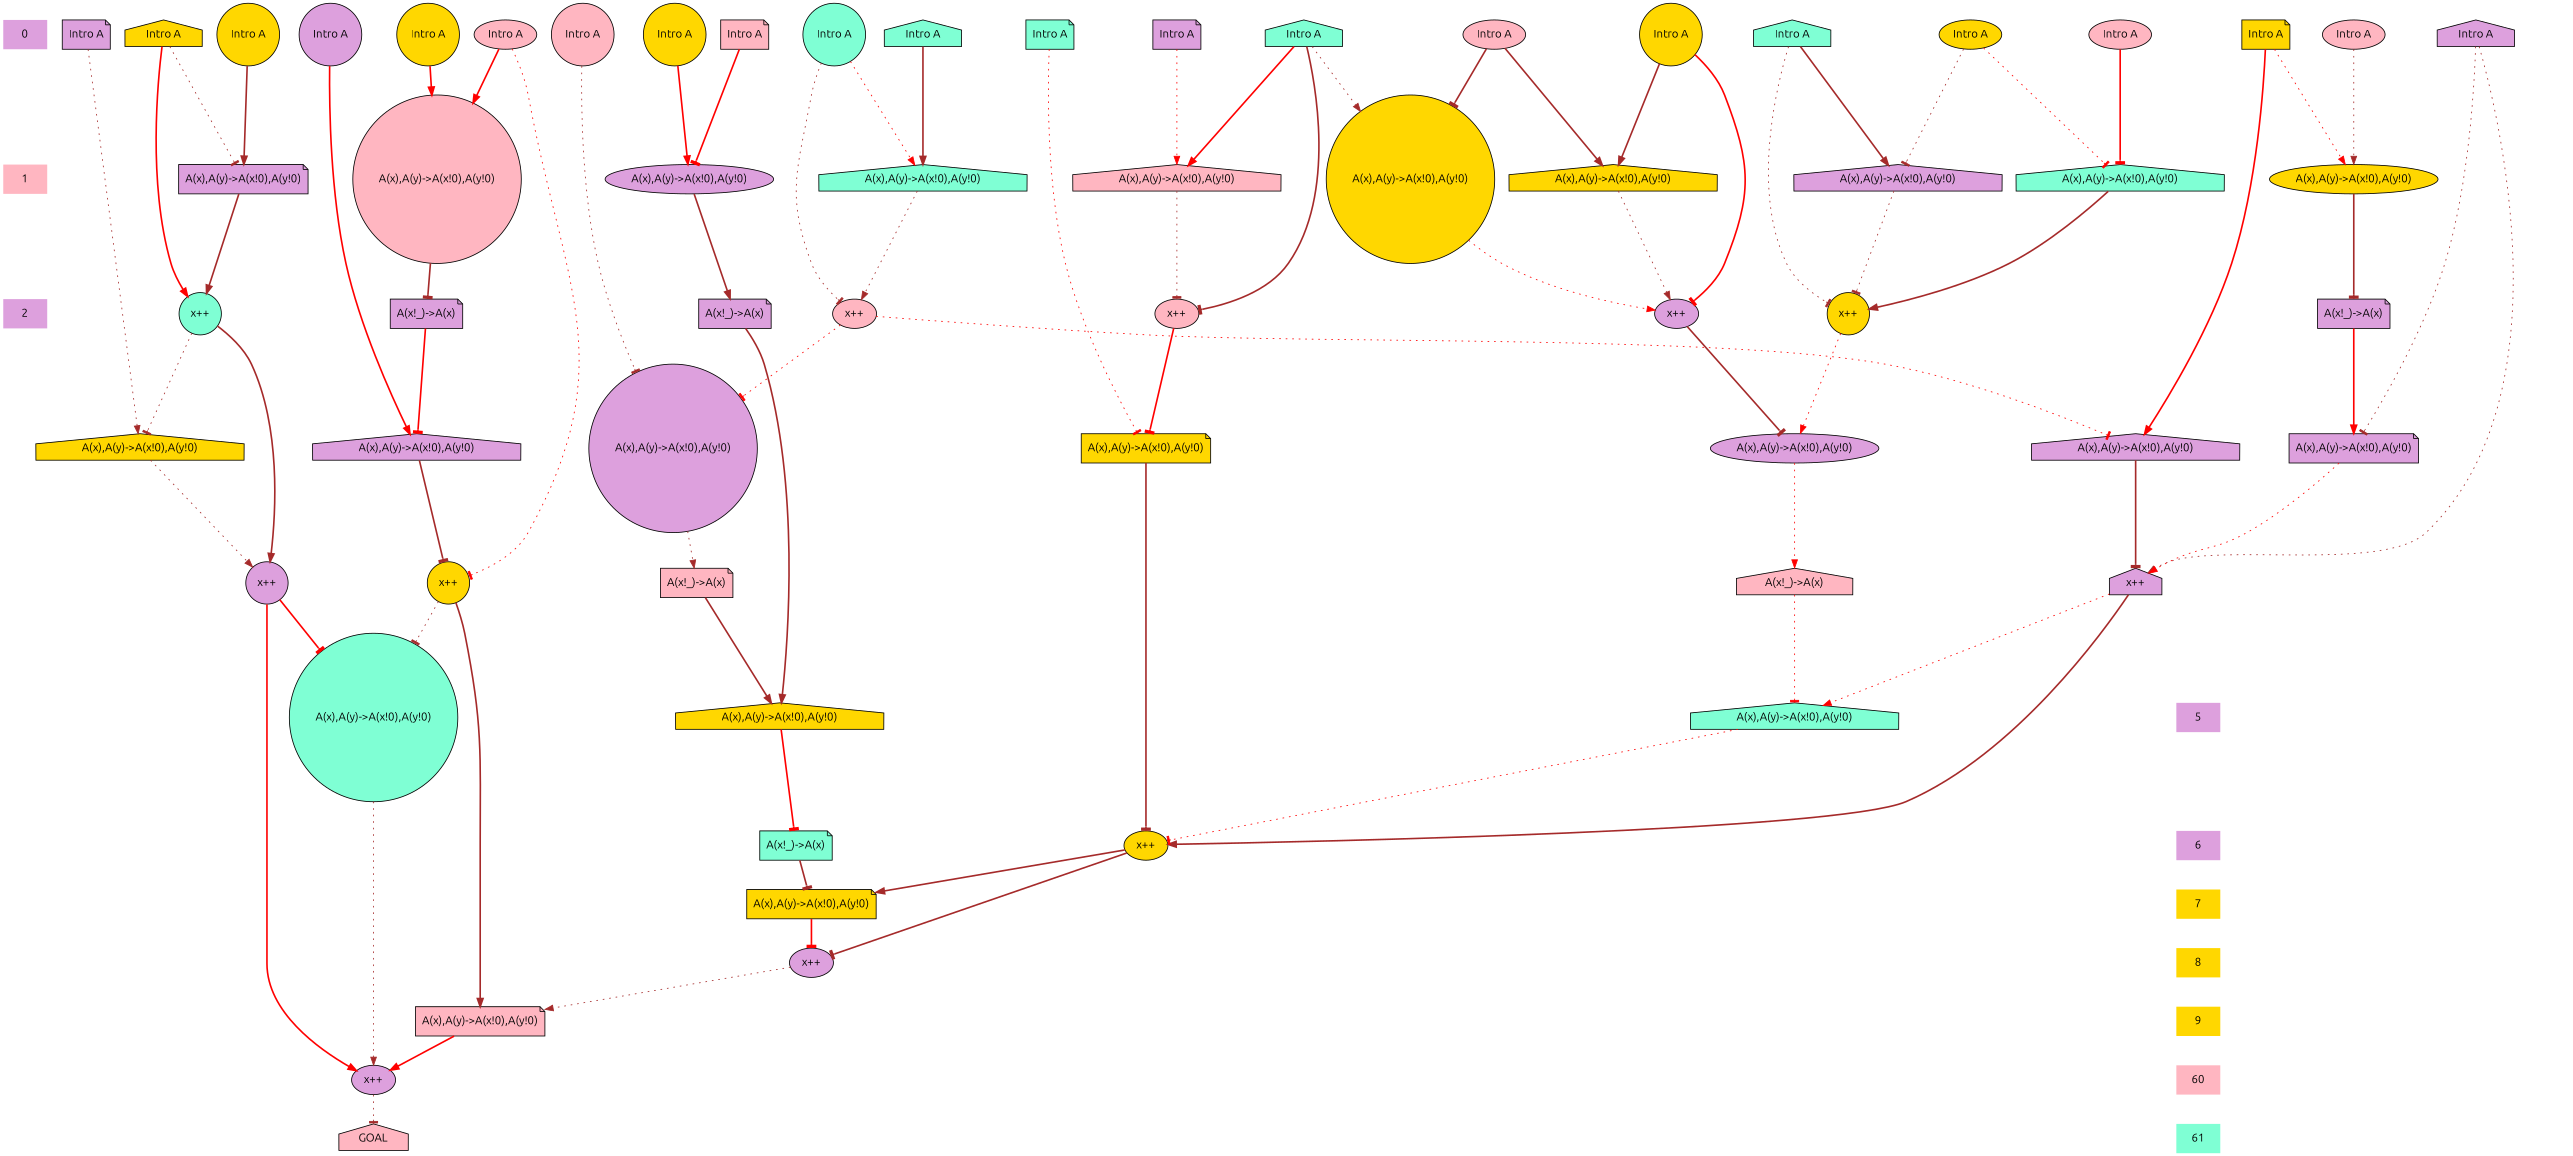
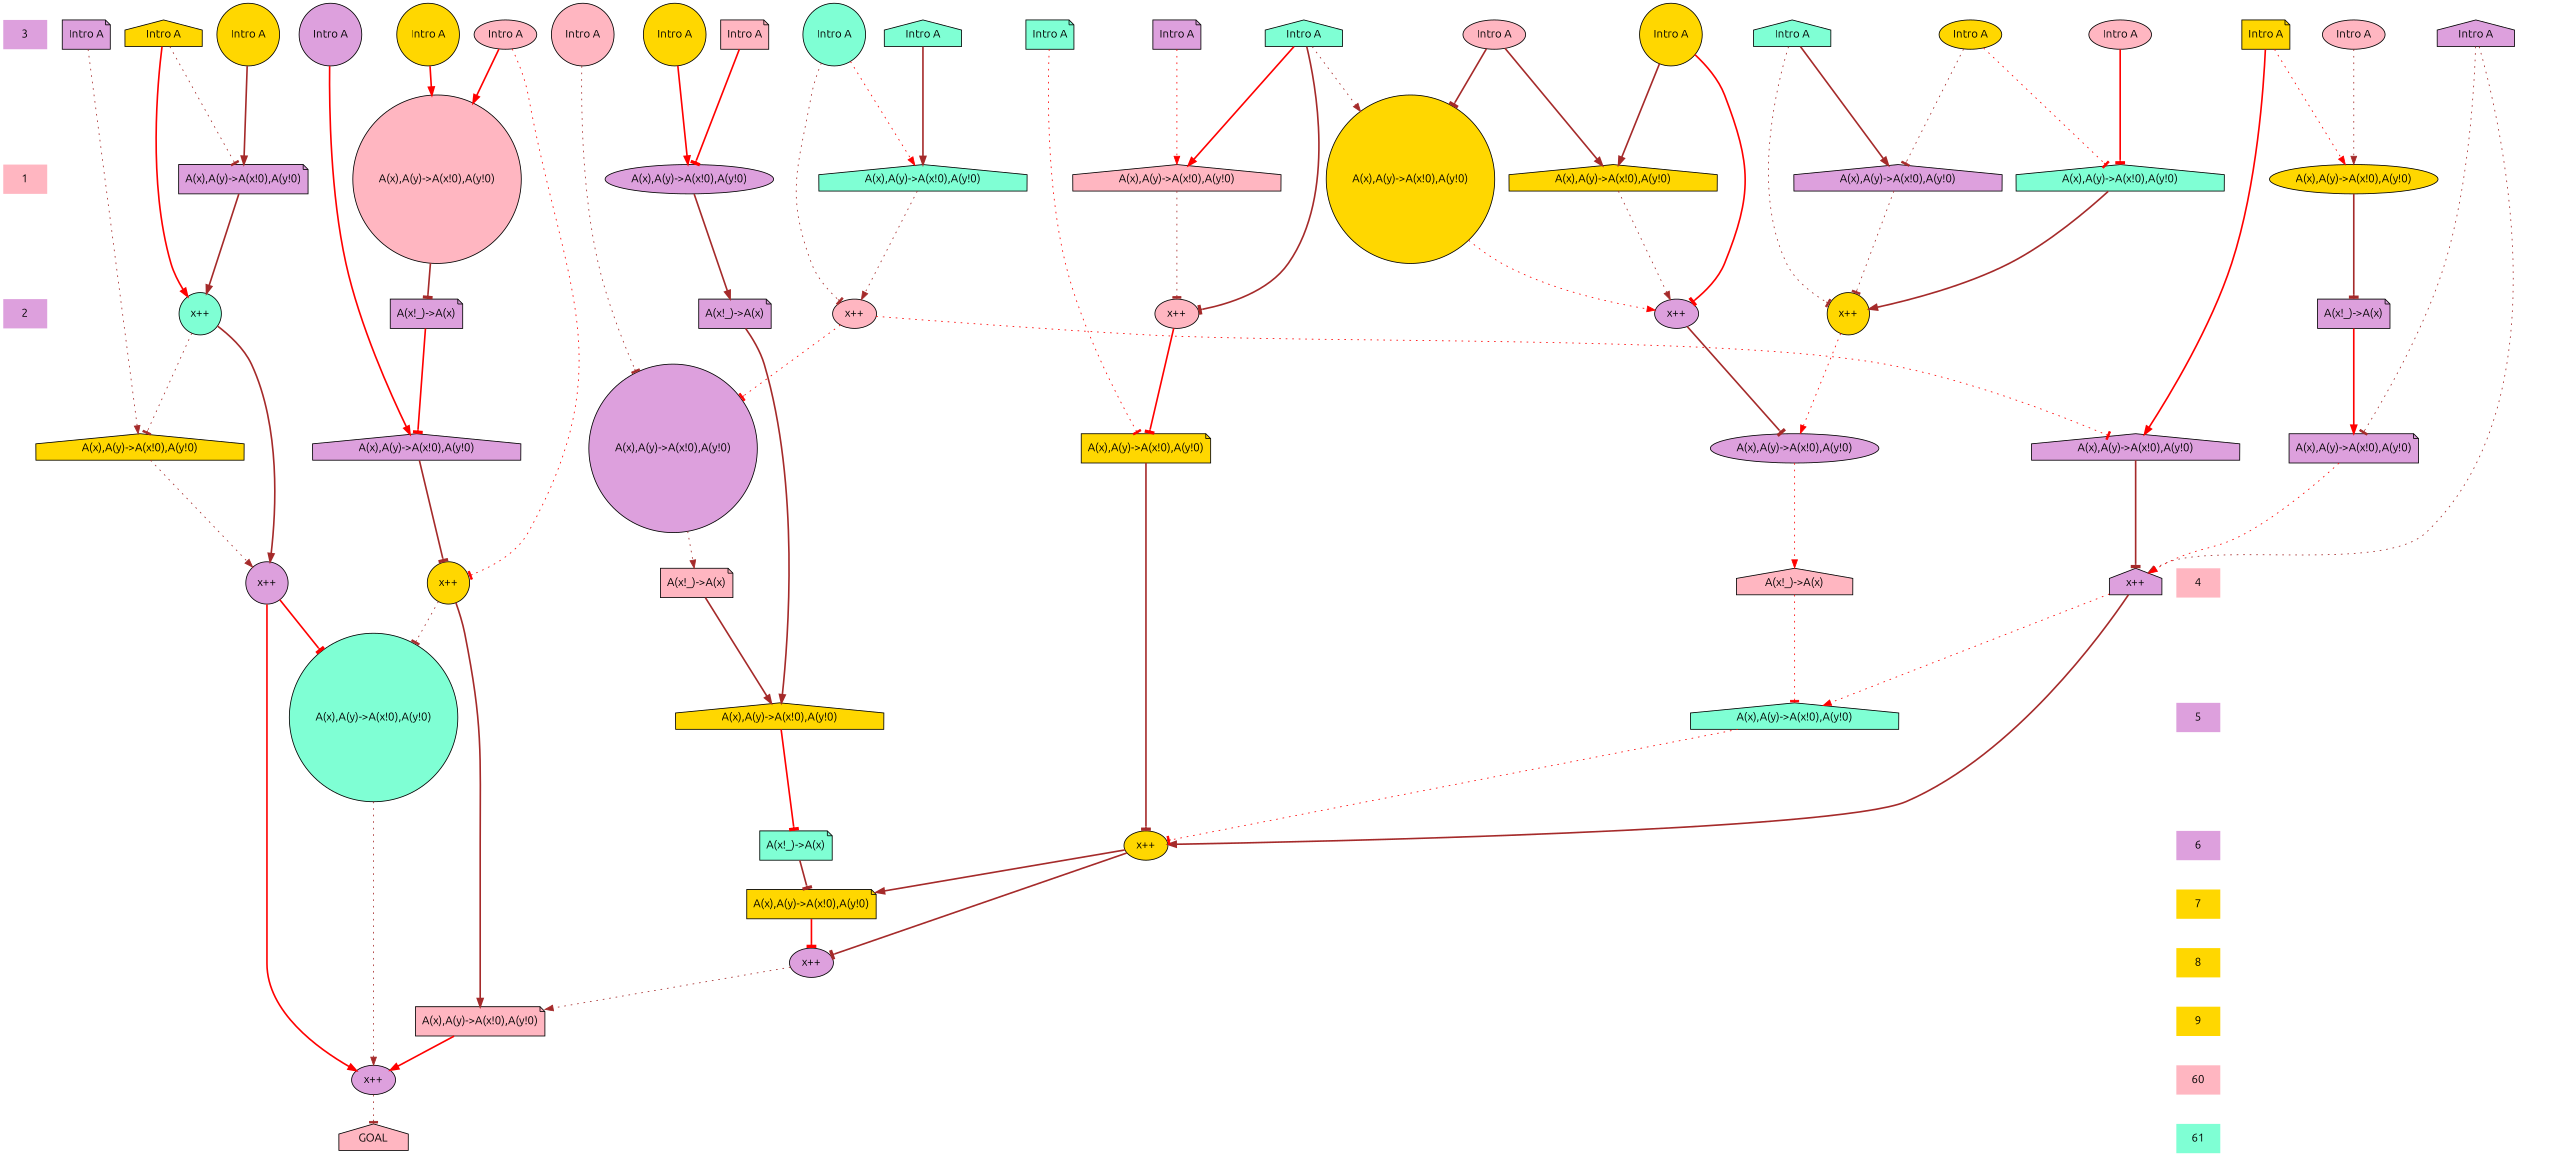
(25, 35) -> (25, 35)
none -> (2198, 583)
